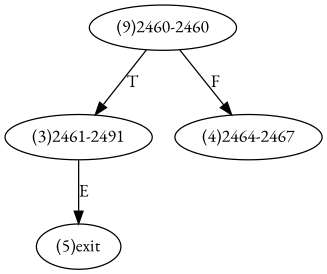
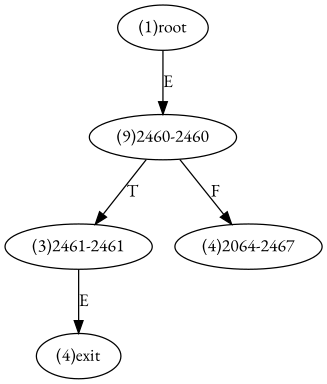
none -> (163, 28)
(79, 137) -> (79, 247)
(249, 137) -> (249, 247)
(79, 247) -> (79, 356)
